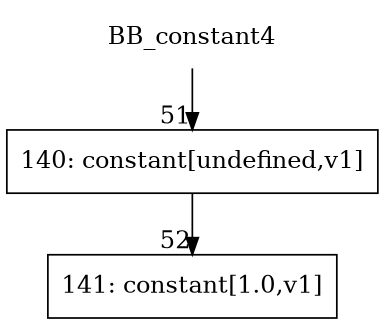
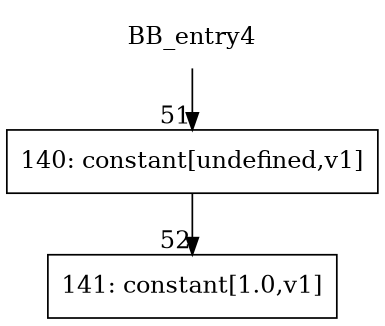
(192, 38) -> (192, 38)
